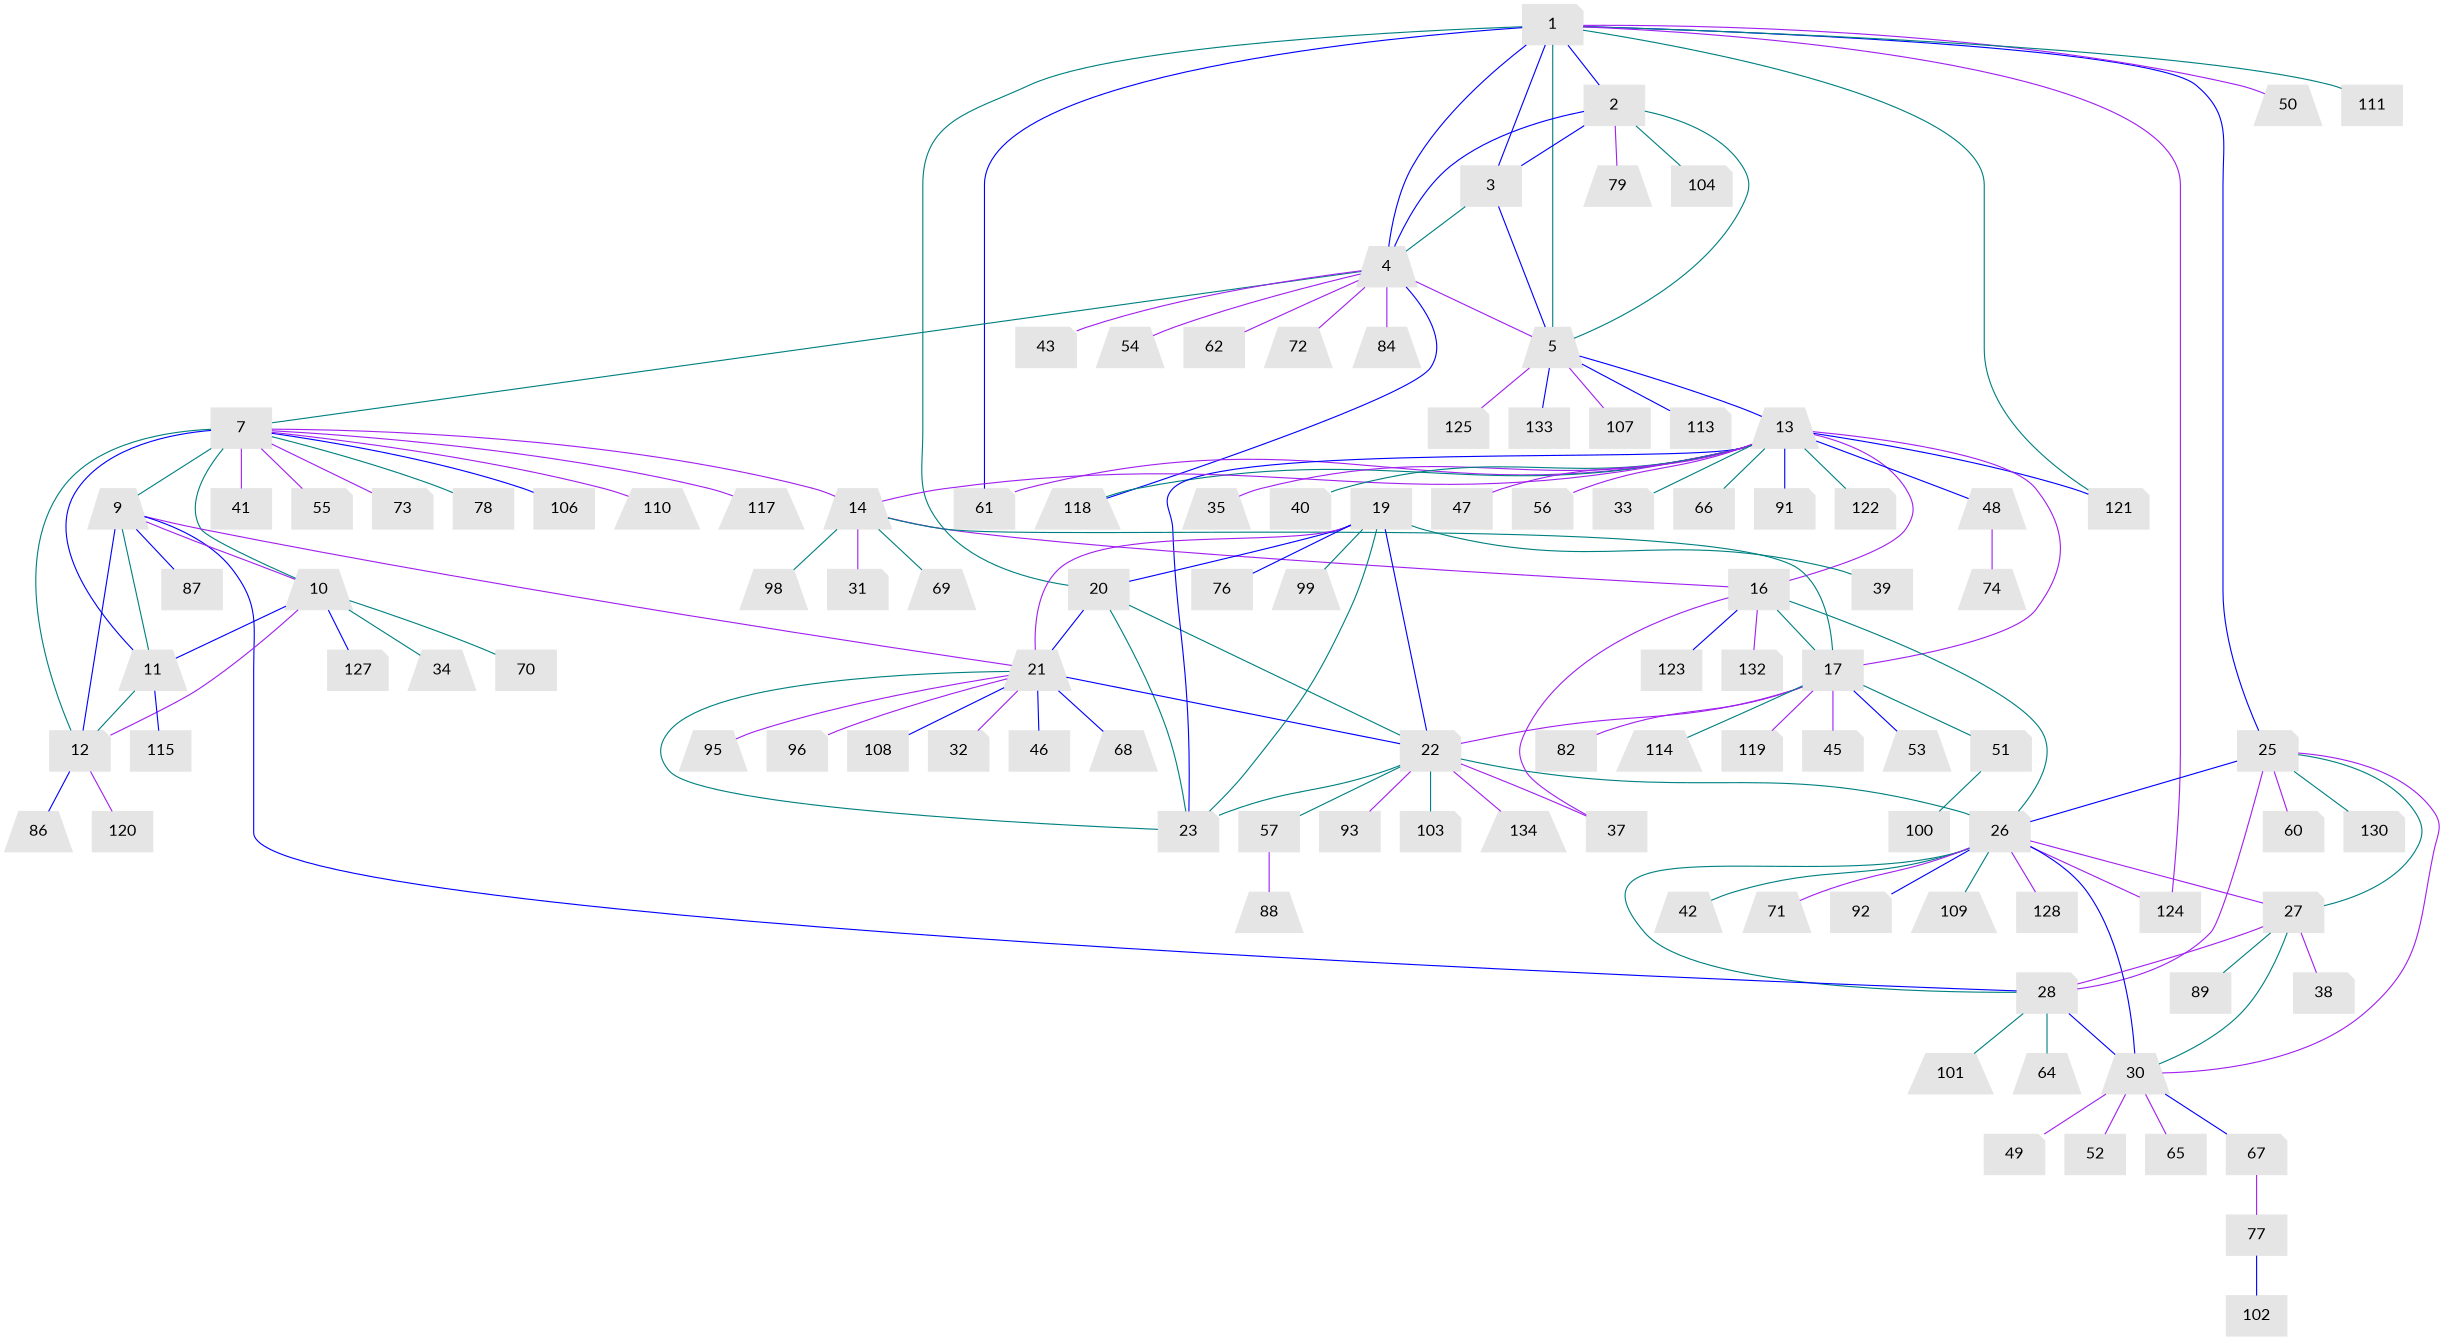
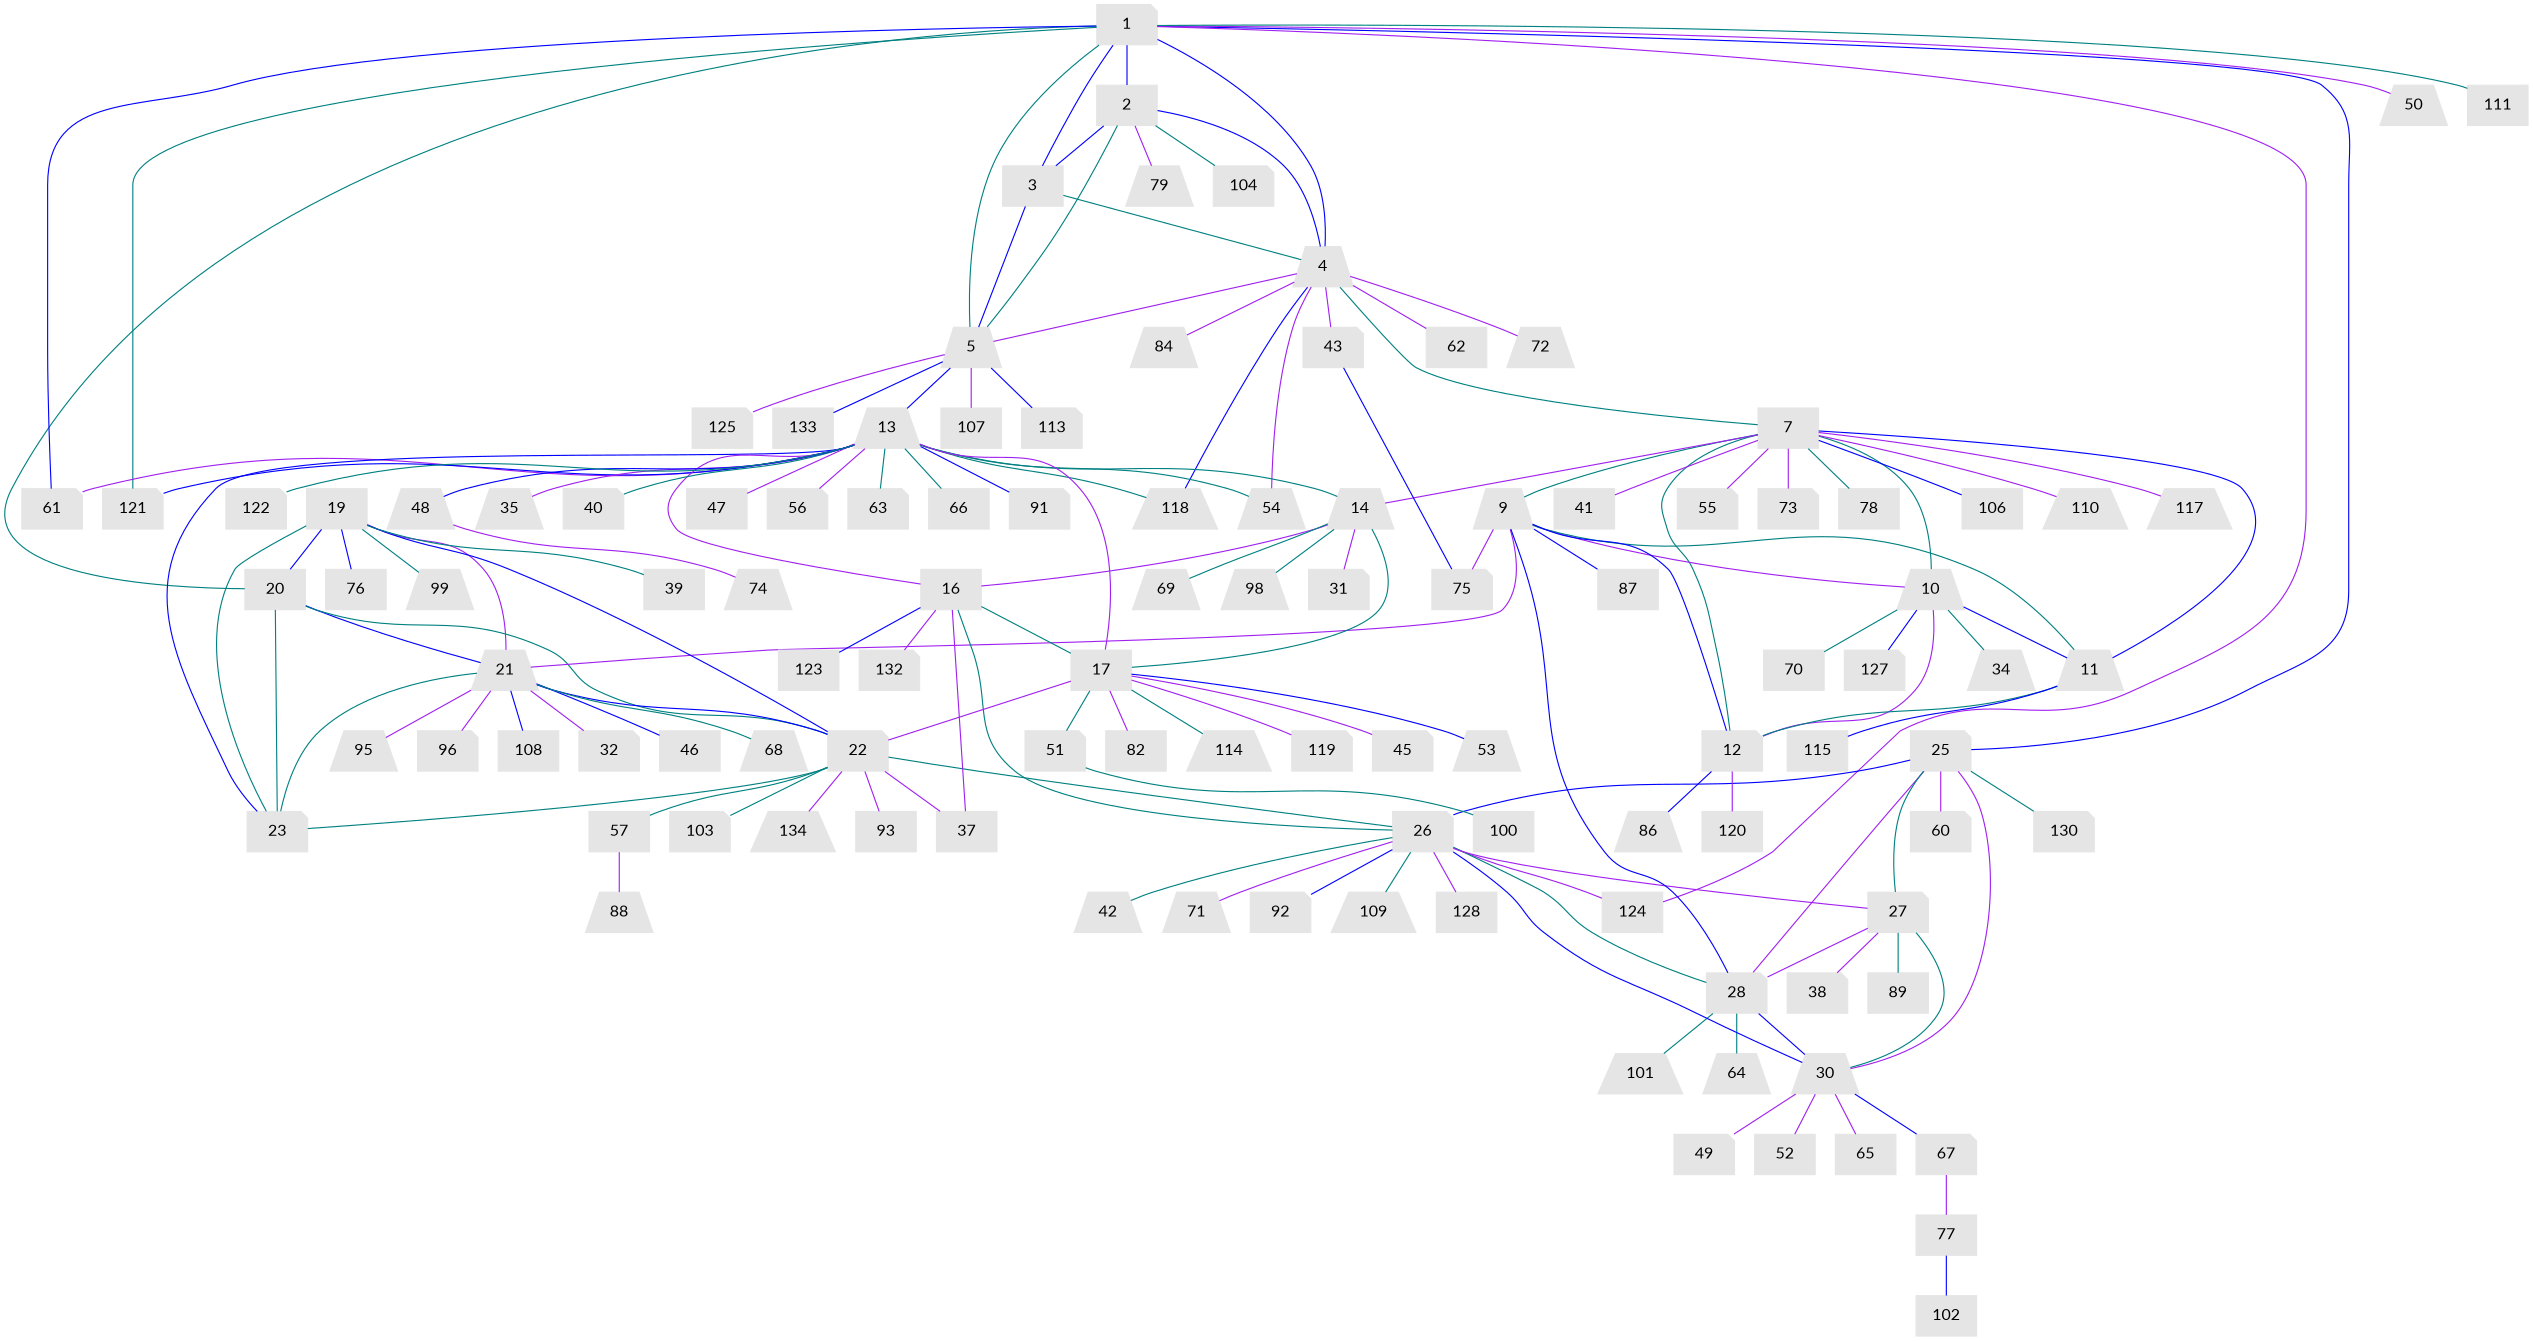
none -> (1168, 476)
(1339, 481) -> (1171, 469)
(1623, 509) -> (878, 509)
none -> (1462, 590)
(1081, 711) -> (699, 721)
